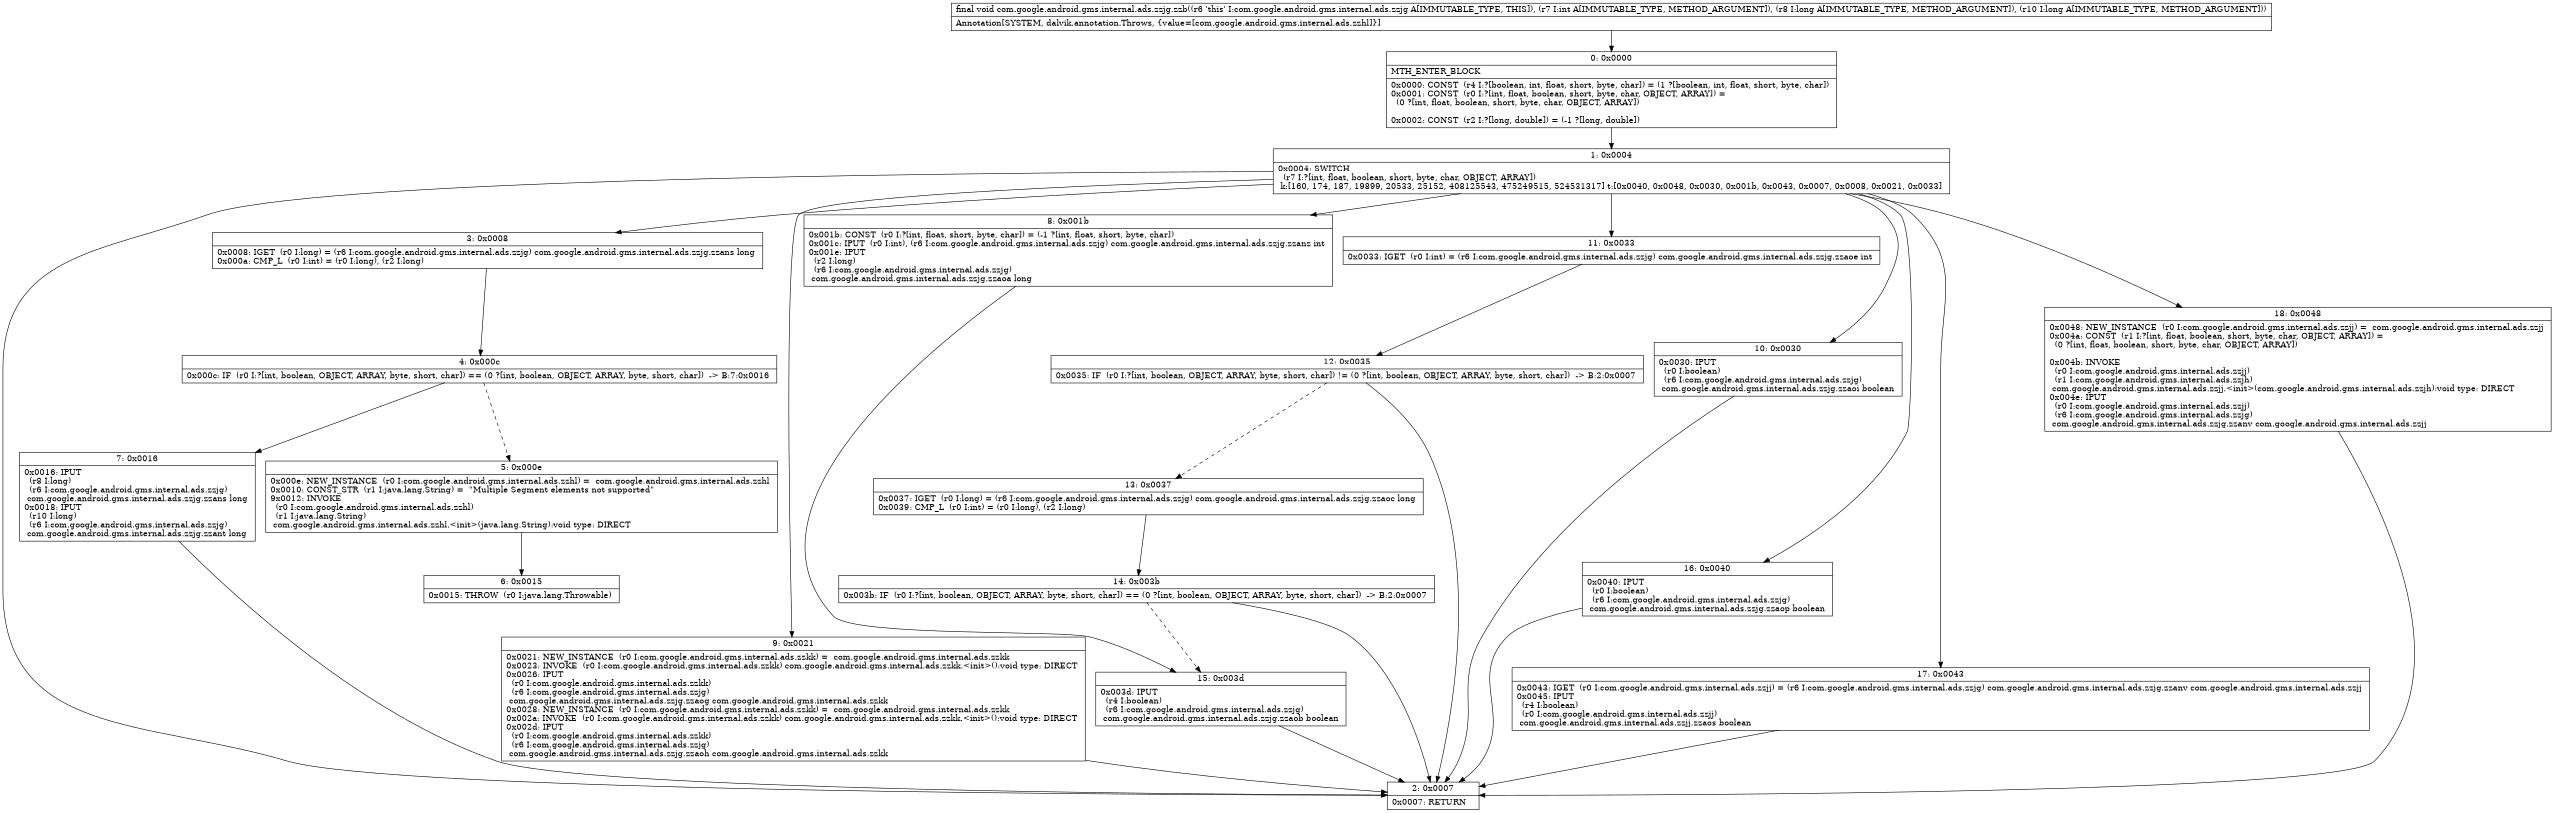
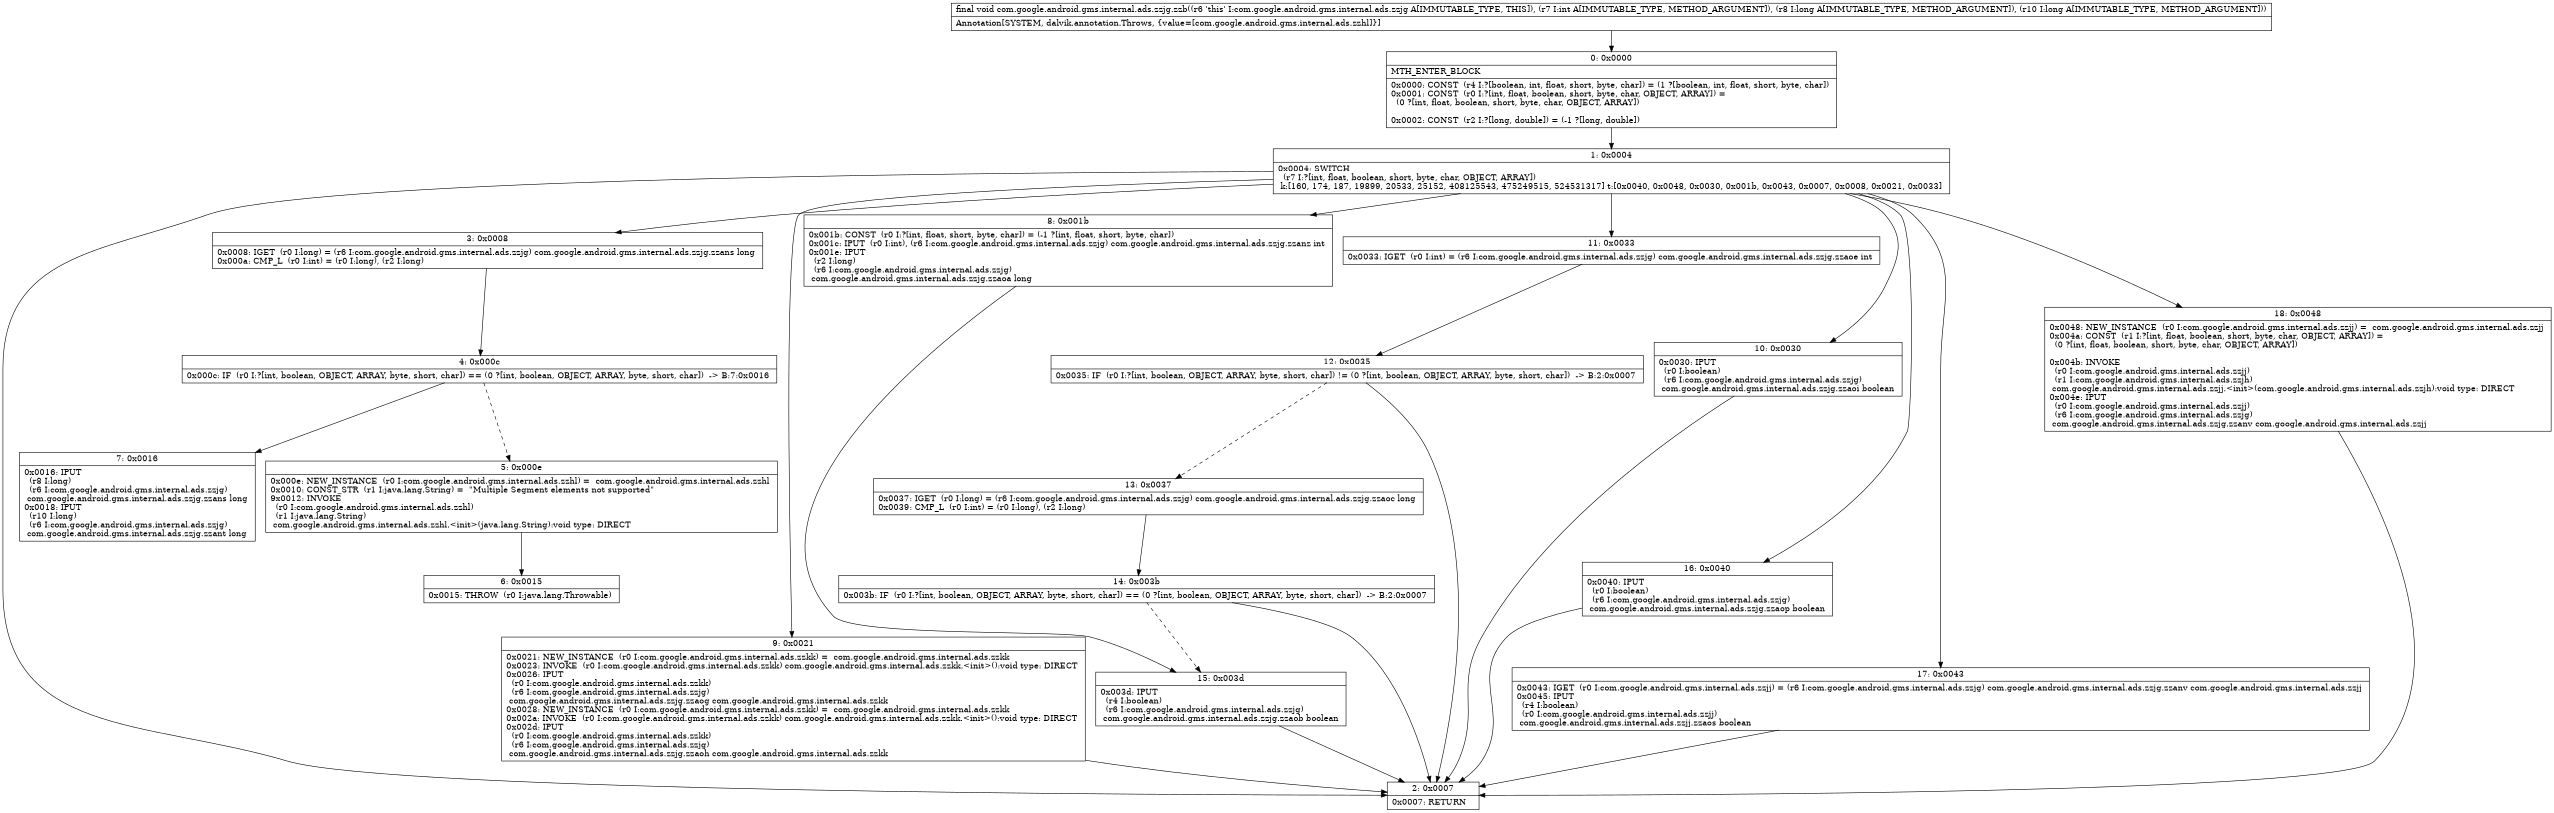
(743, 783) -> none
